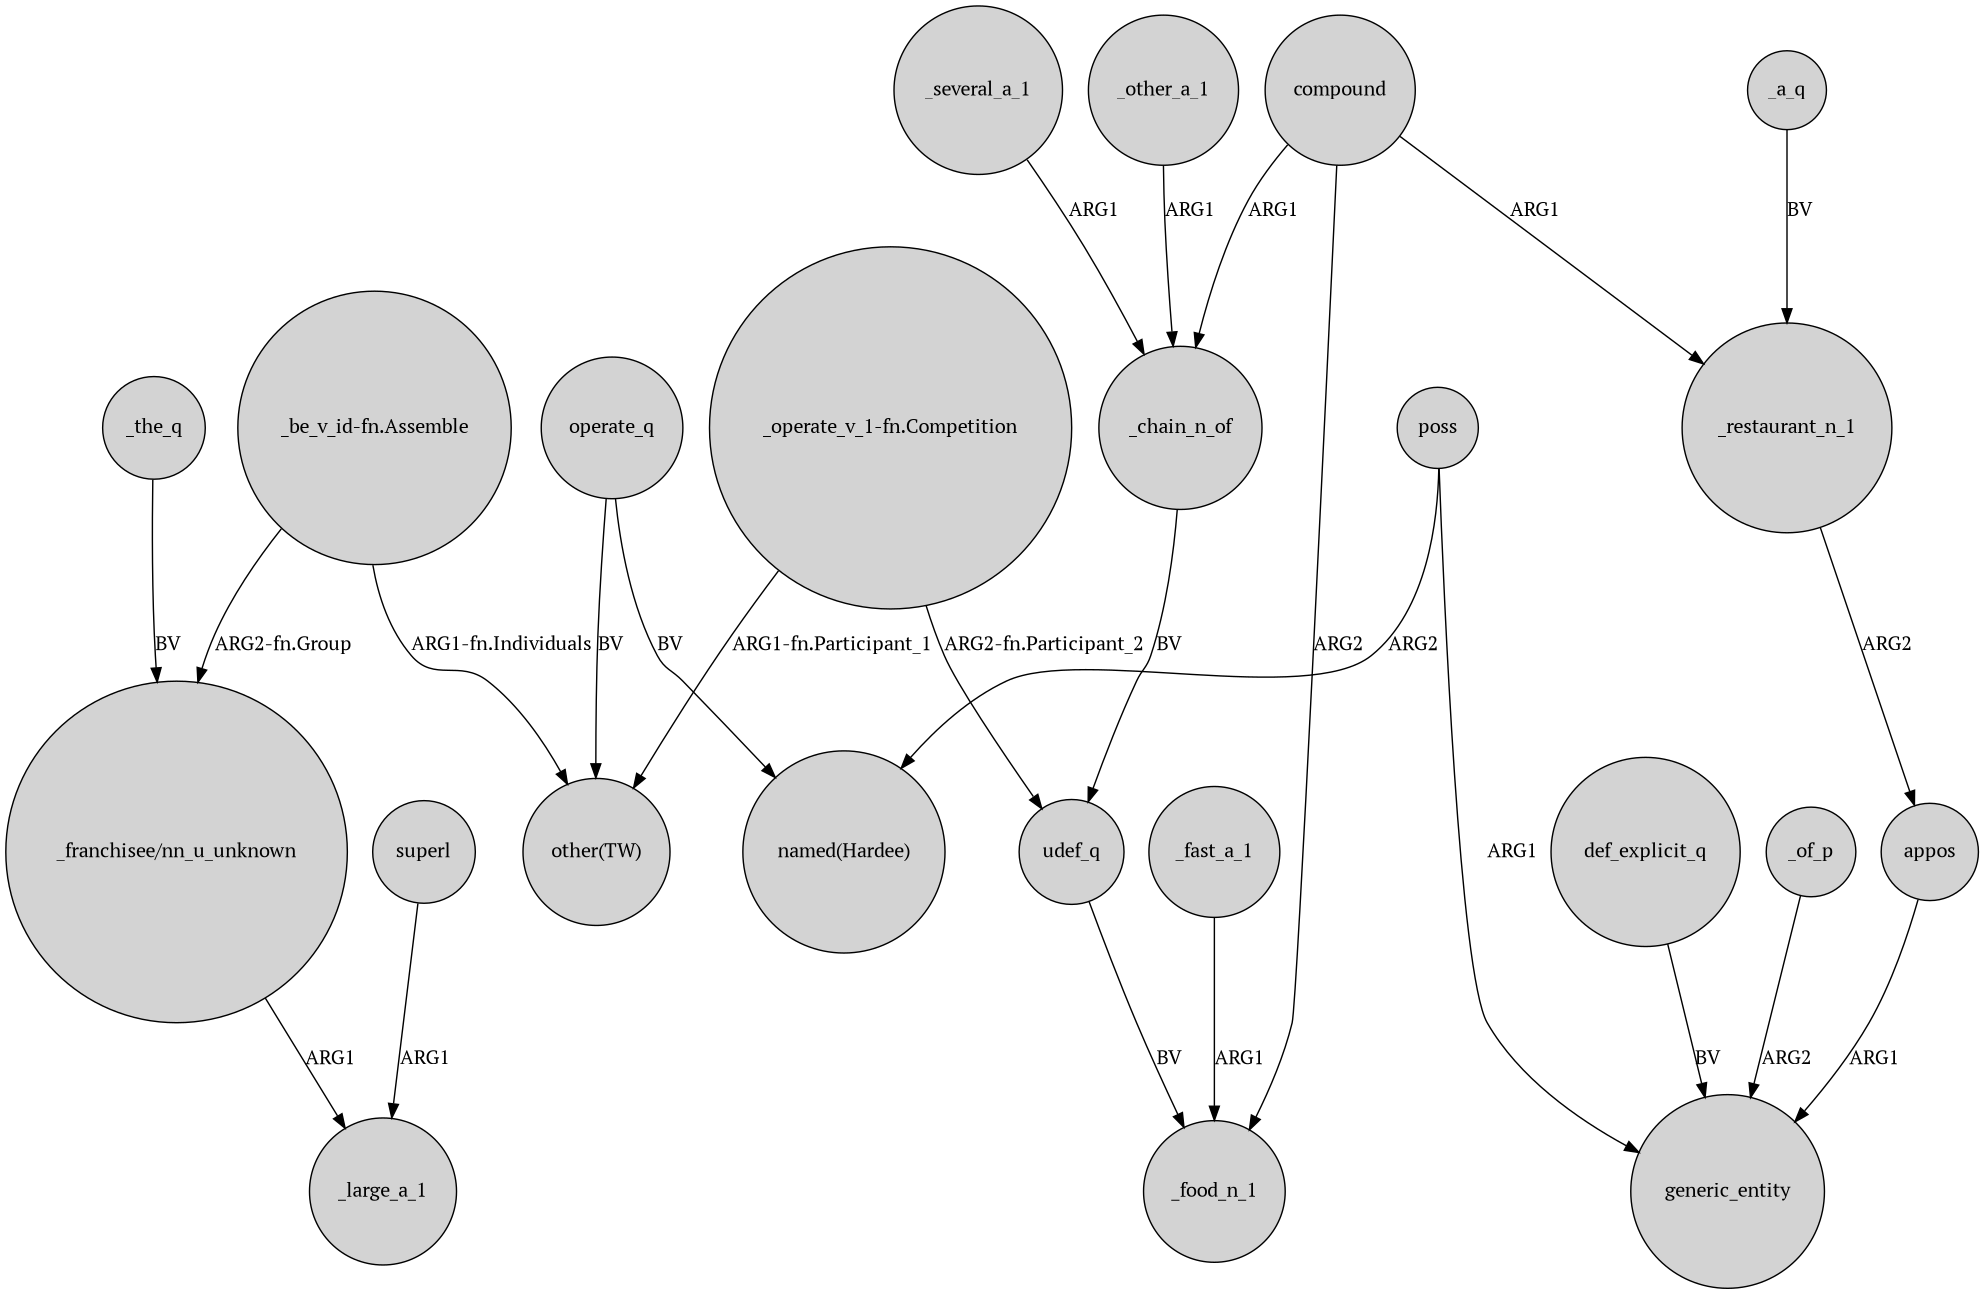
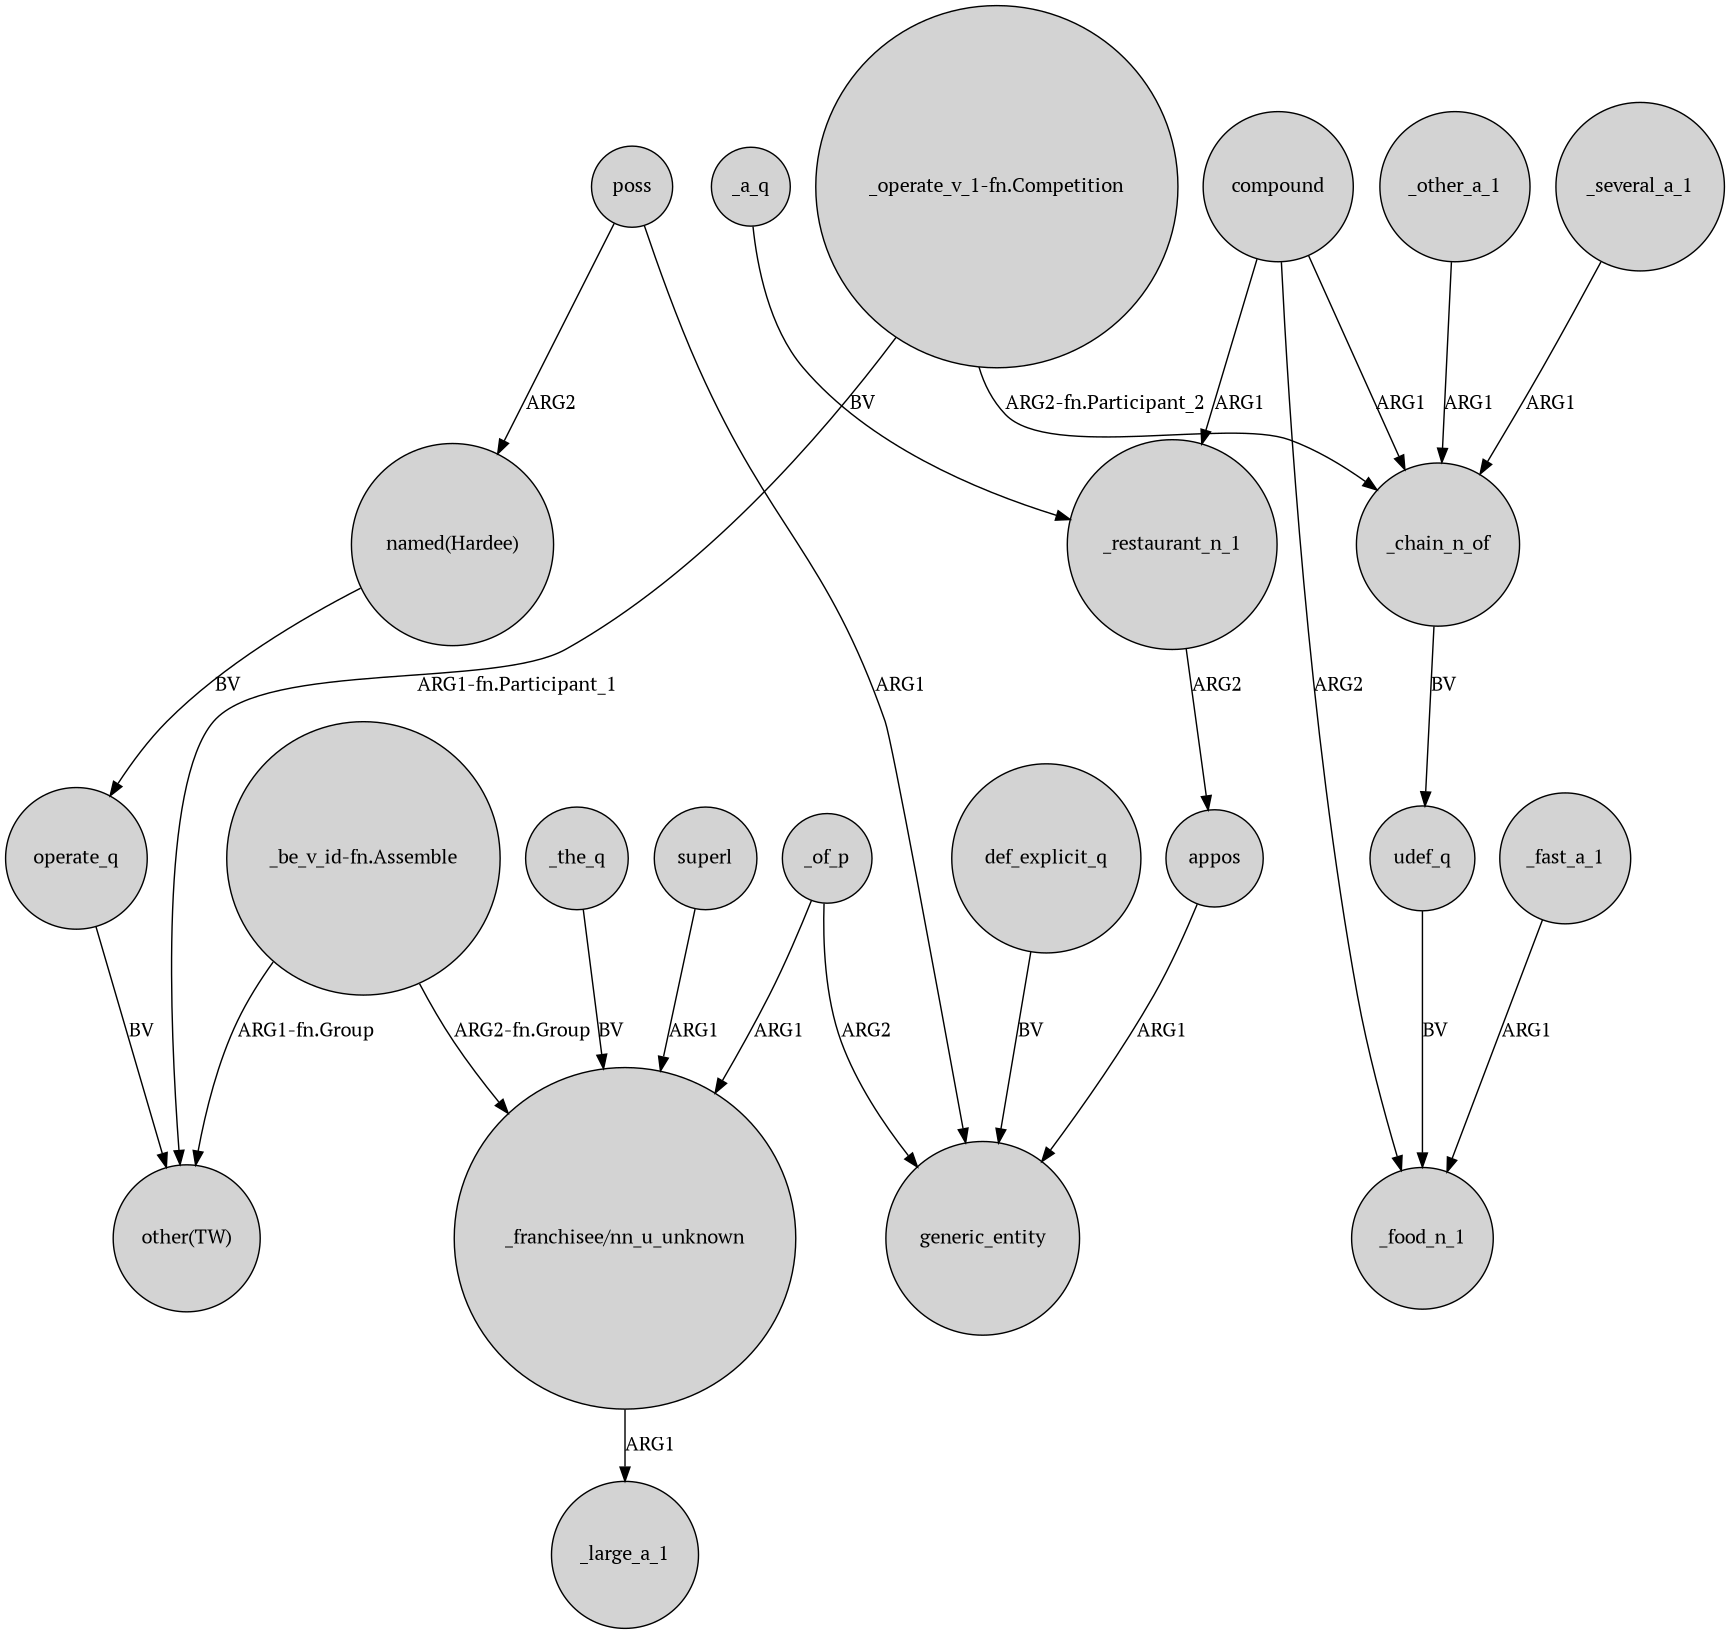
(502, 645) -> (306, 1031)
(656, 652) -> (227, 671)
(975, 710) -> (1161, 435)
none -> (771, 993)
(406, 1003) -> (679, 983)
